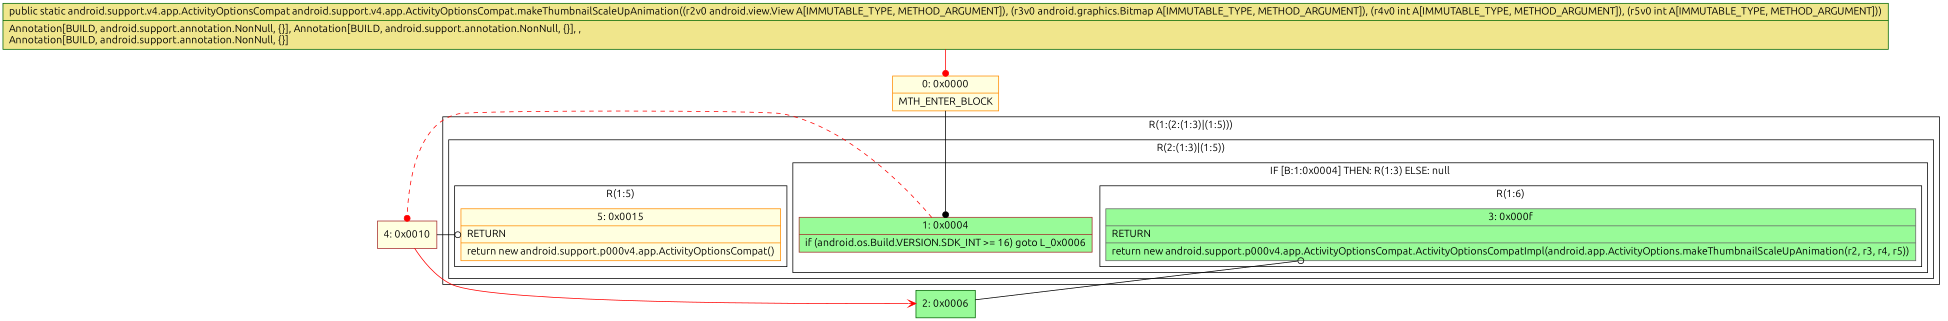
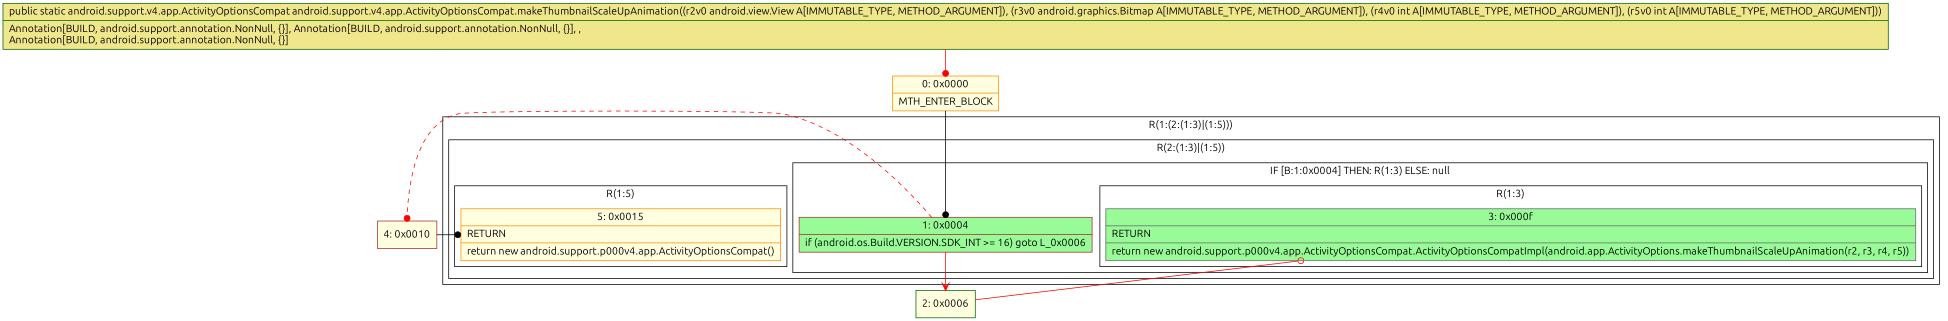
(1511, 194) -> (1511, 194)
(446, 235) -> (446, 235)
(1064, 289) -> (1064, 289)
(653, 301) -> (946, 268)
(946, 304) -> (946, 304)
